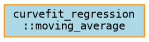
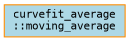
(74, 21) -> (65, 21)
